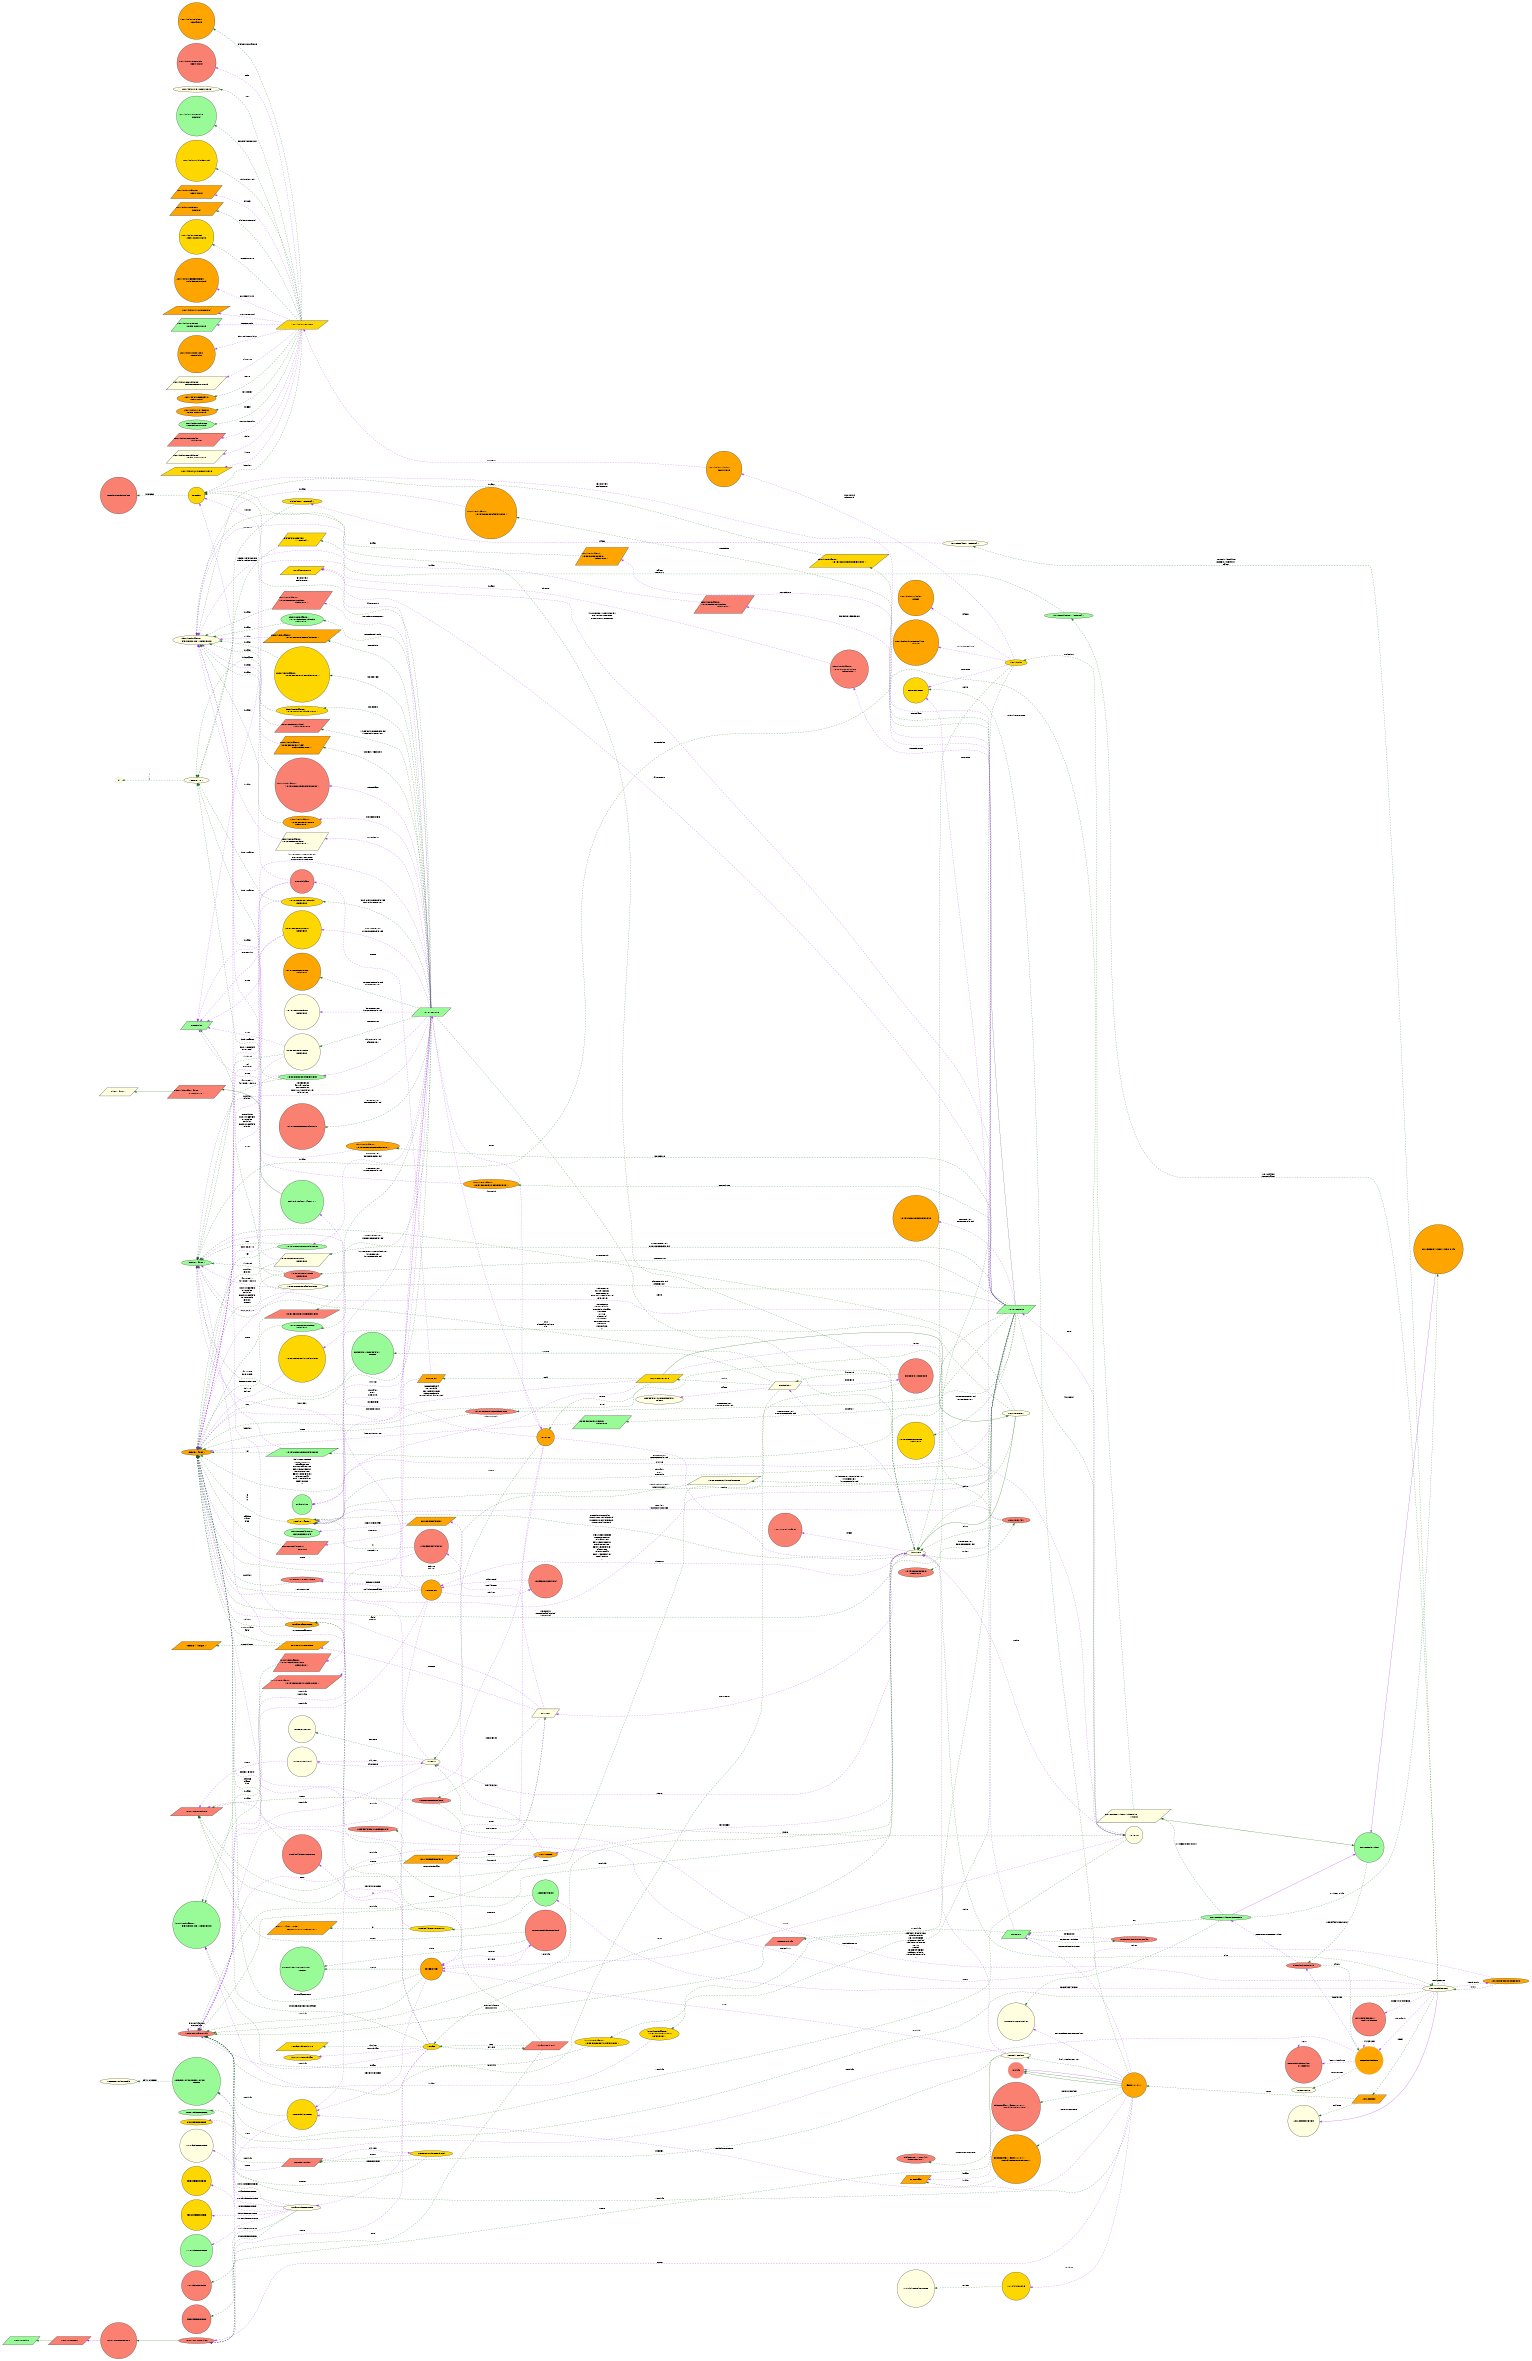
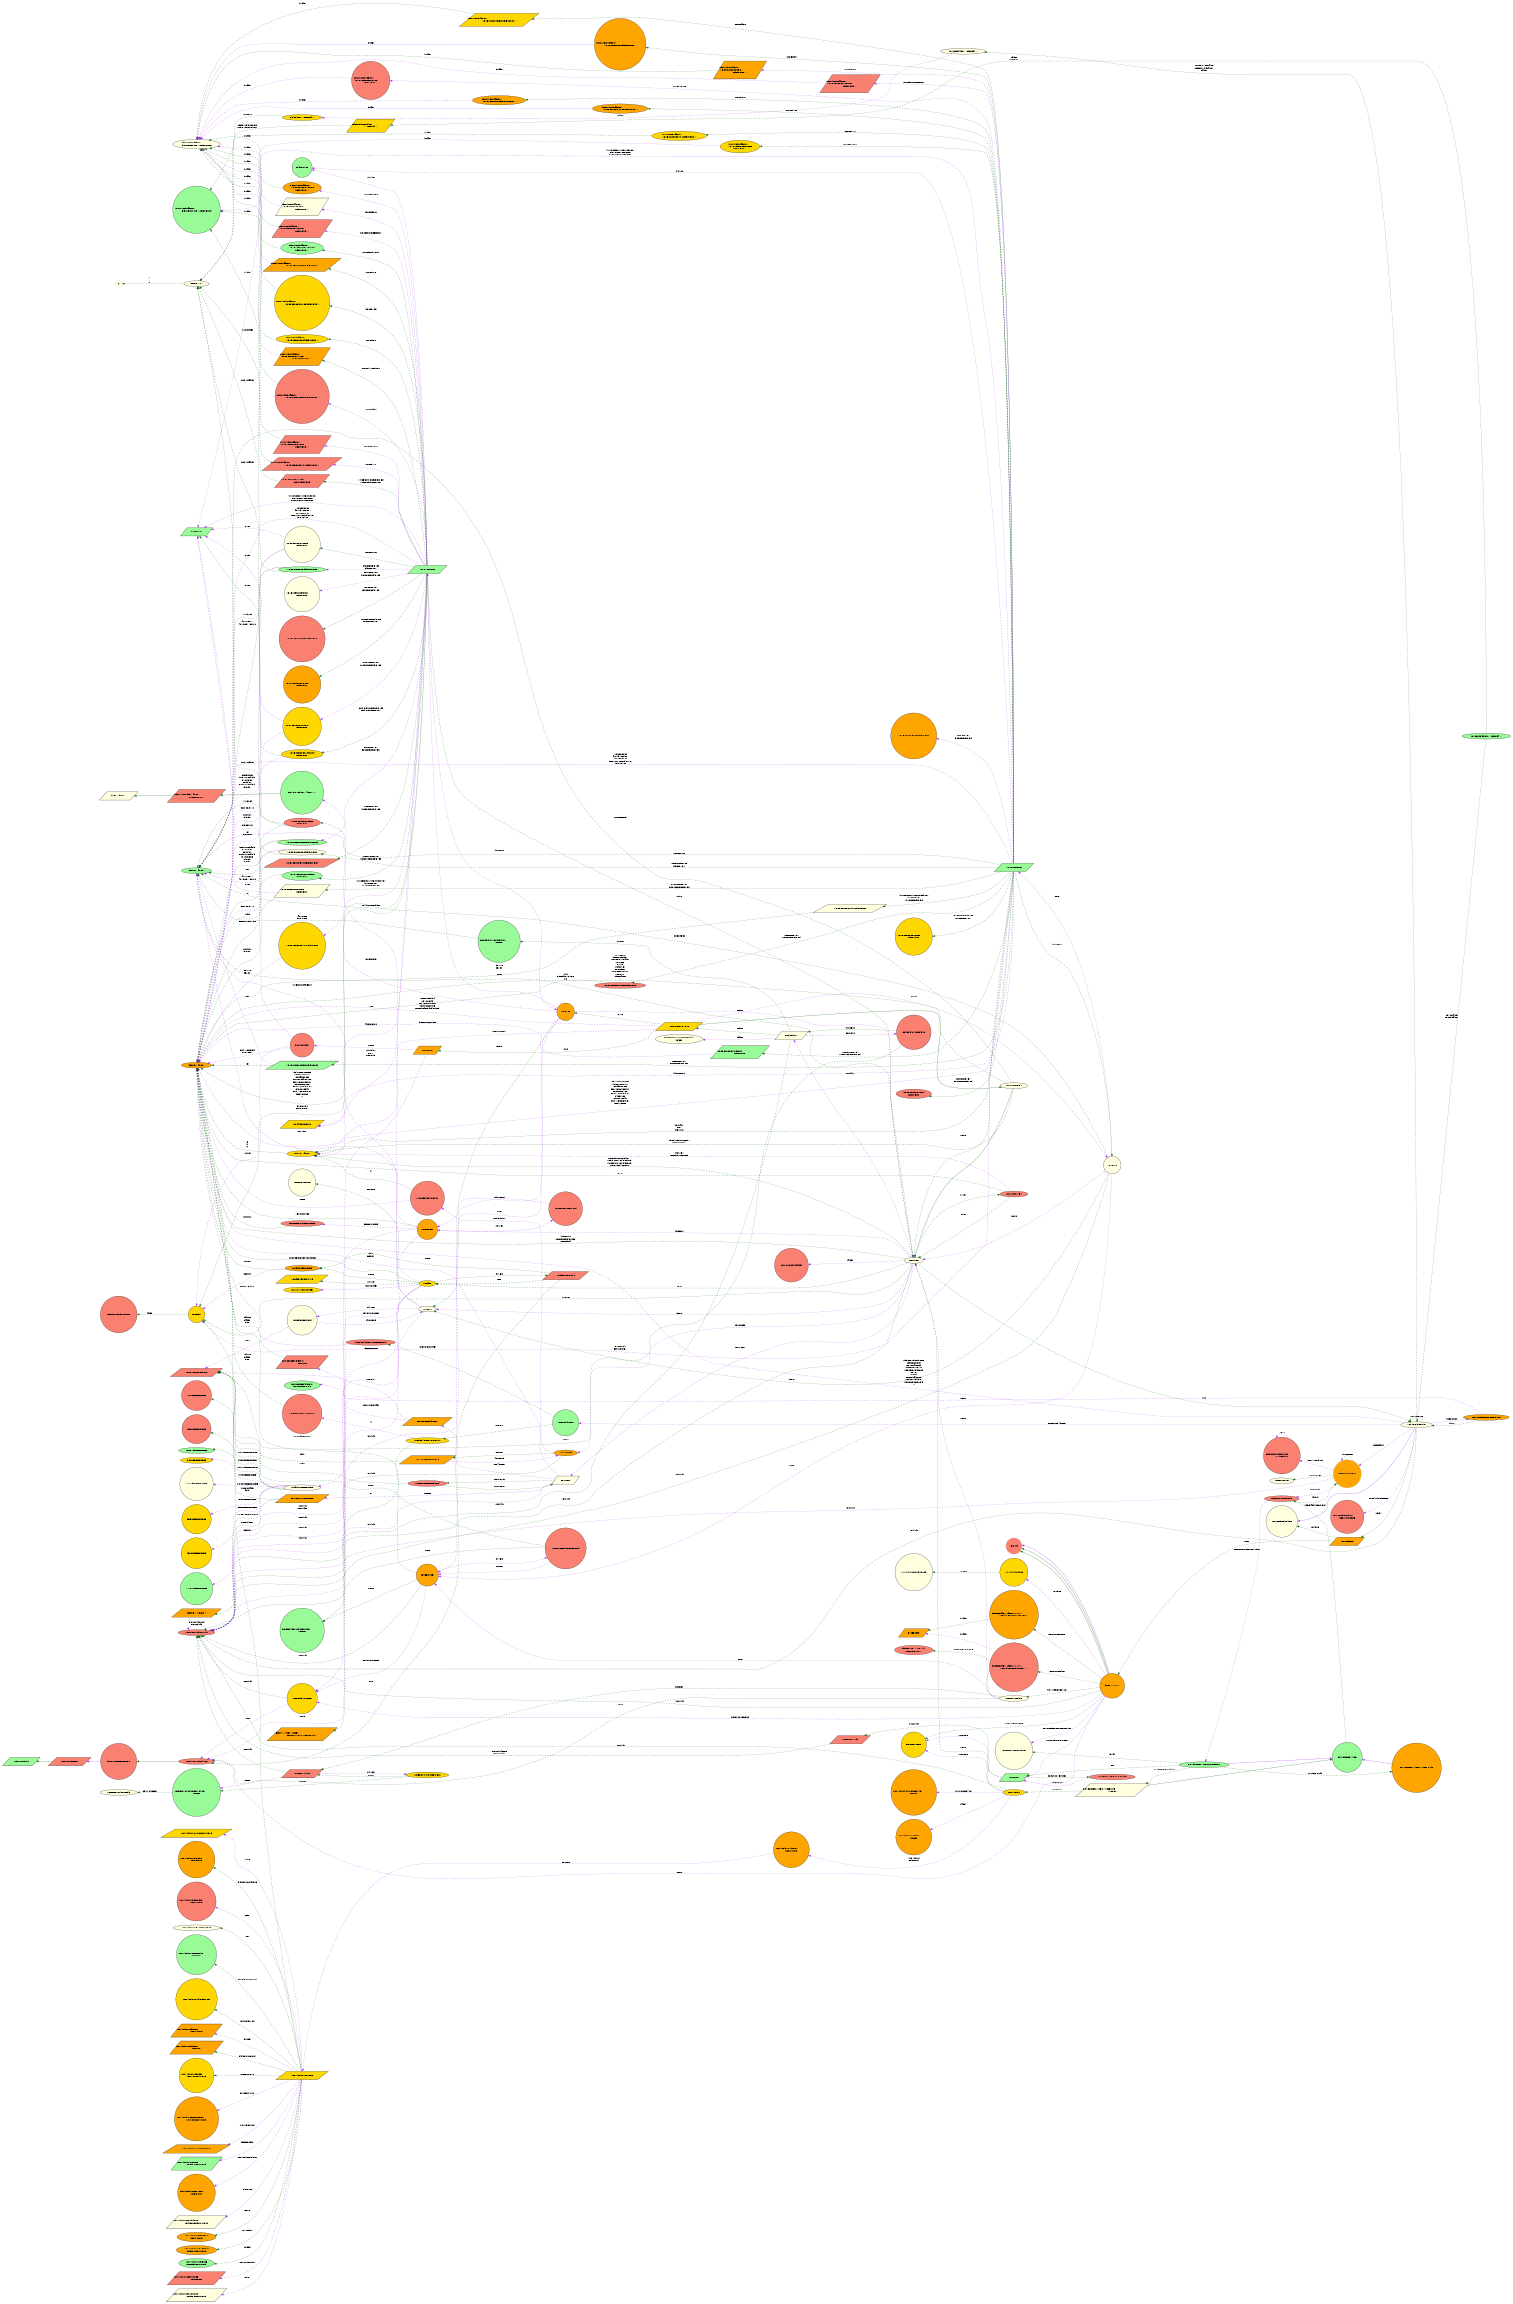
(149, 494) -> (149, 1313)
(1377, 1194) -> (1452, 1079)
